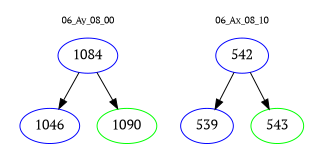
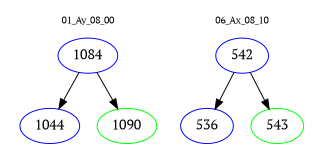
(88, 21) -> (88, 21)
(50, 126) -> (50, 126)
(207, 126) -> (207, 126)
